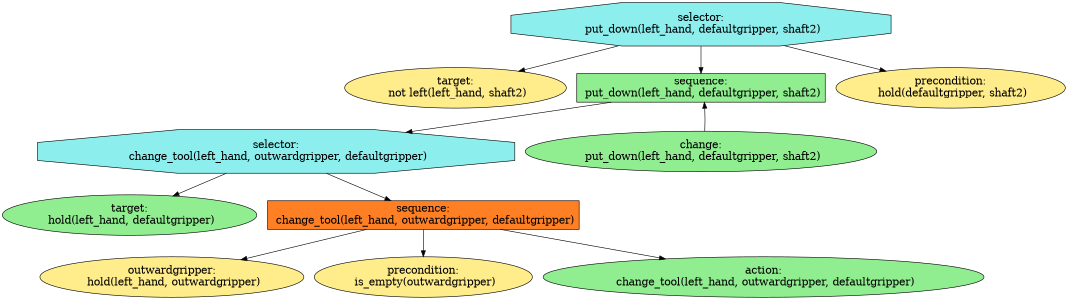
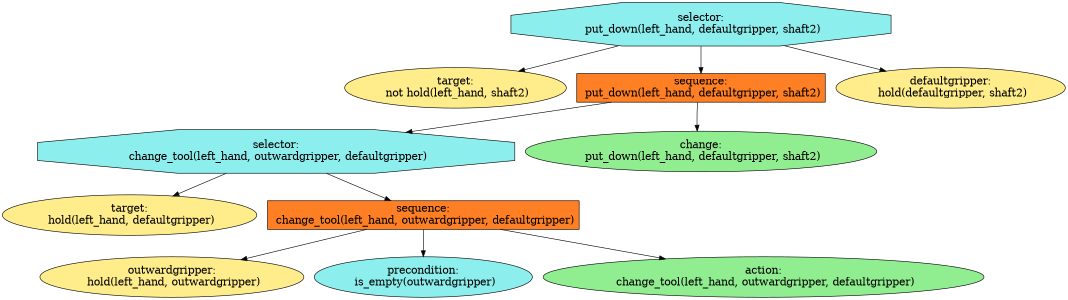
(456, 88) -> (456, 88)
(701, 88) -> (701, 88)
(951, 88) -> (951, 88)
(705, 120) -> (697, 114)
(130, 215) -> (130, 215)
(423, 277) -> (423, 277)
